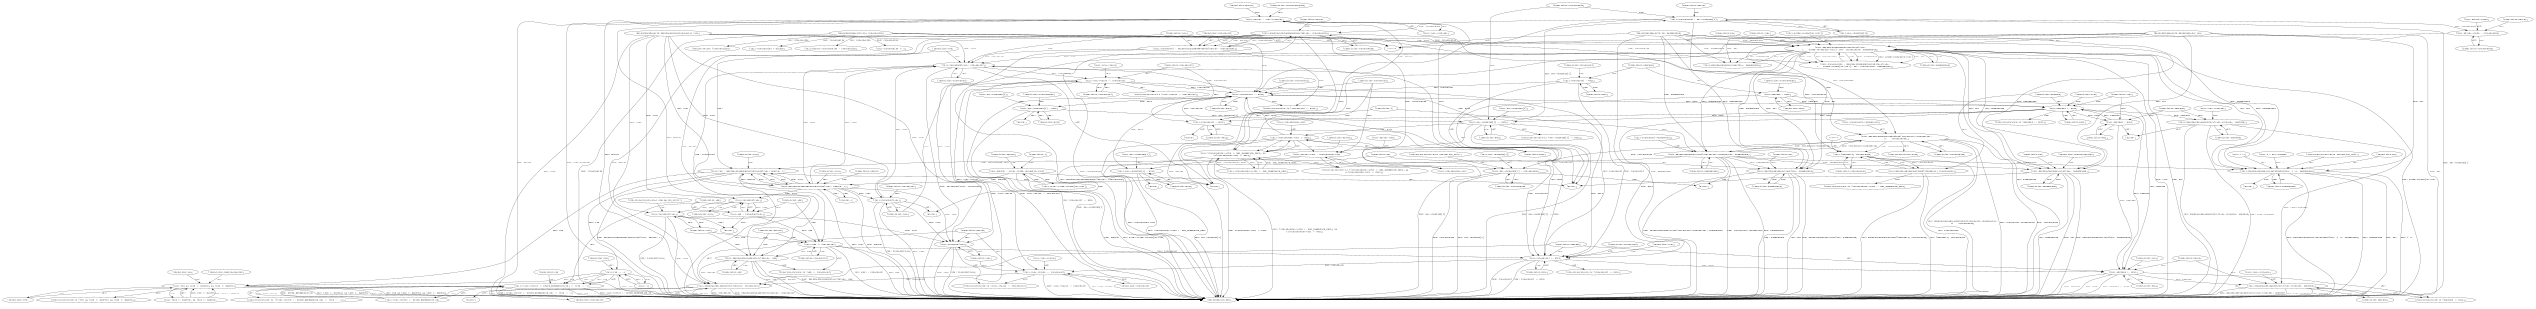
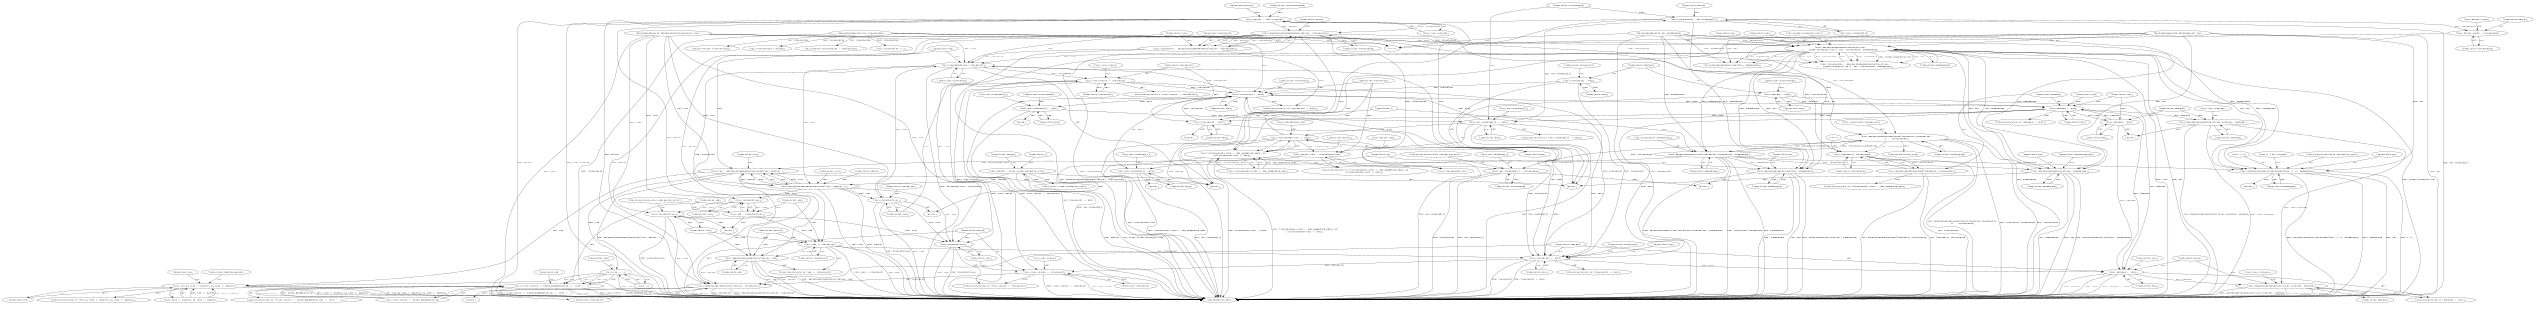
(1398, 56) -> (1280, 26)
(845, 101) -> none
(846, 200) -> none
